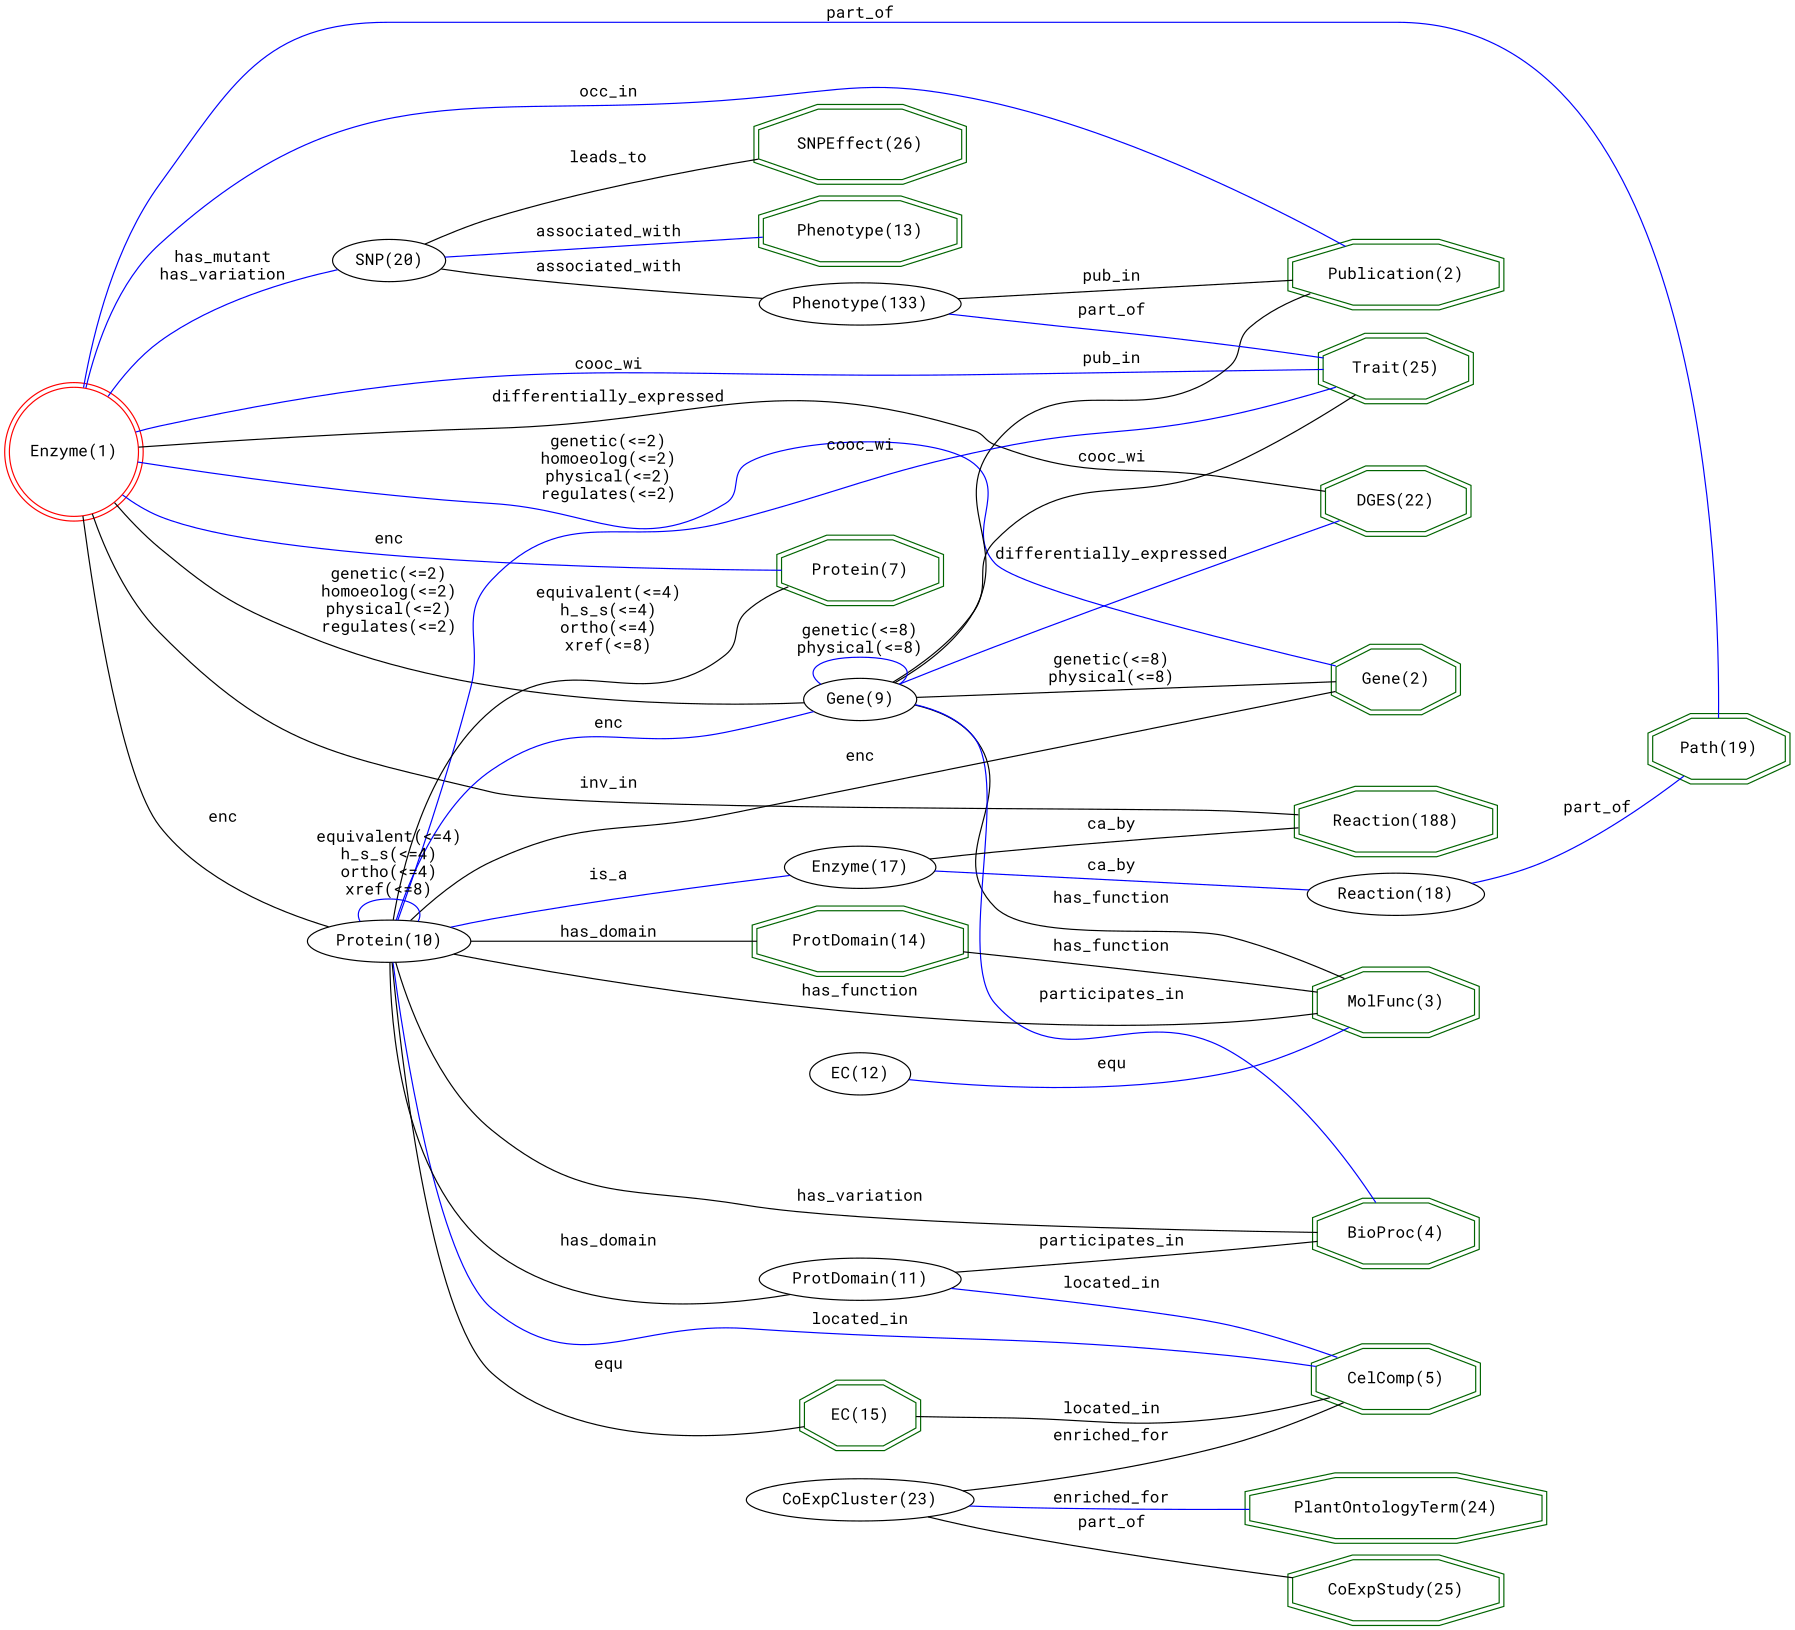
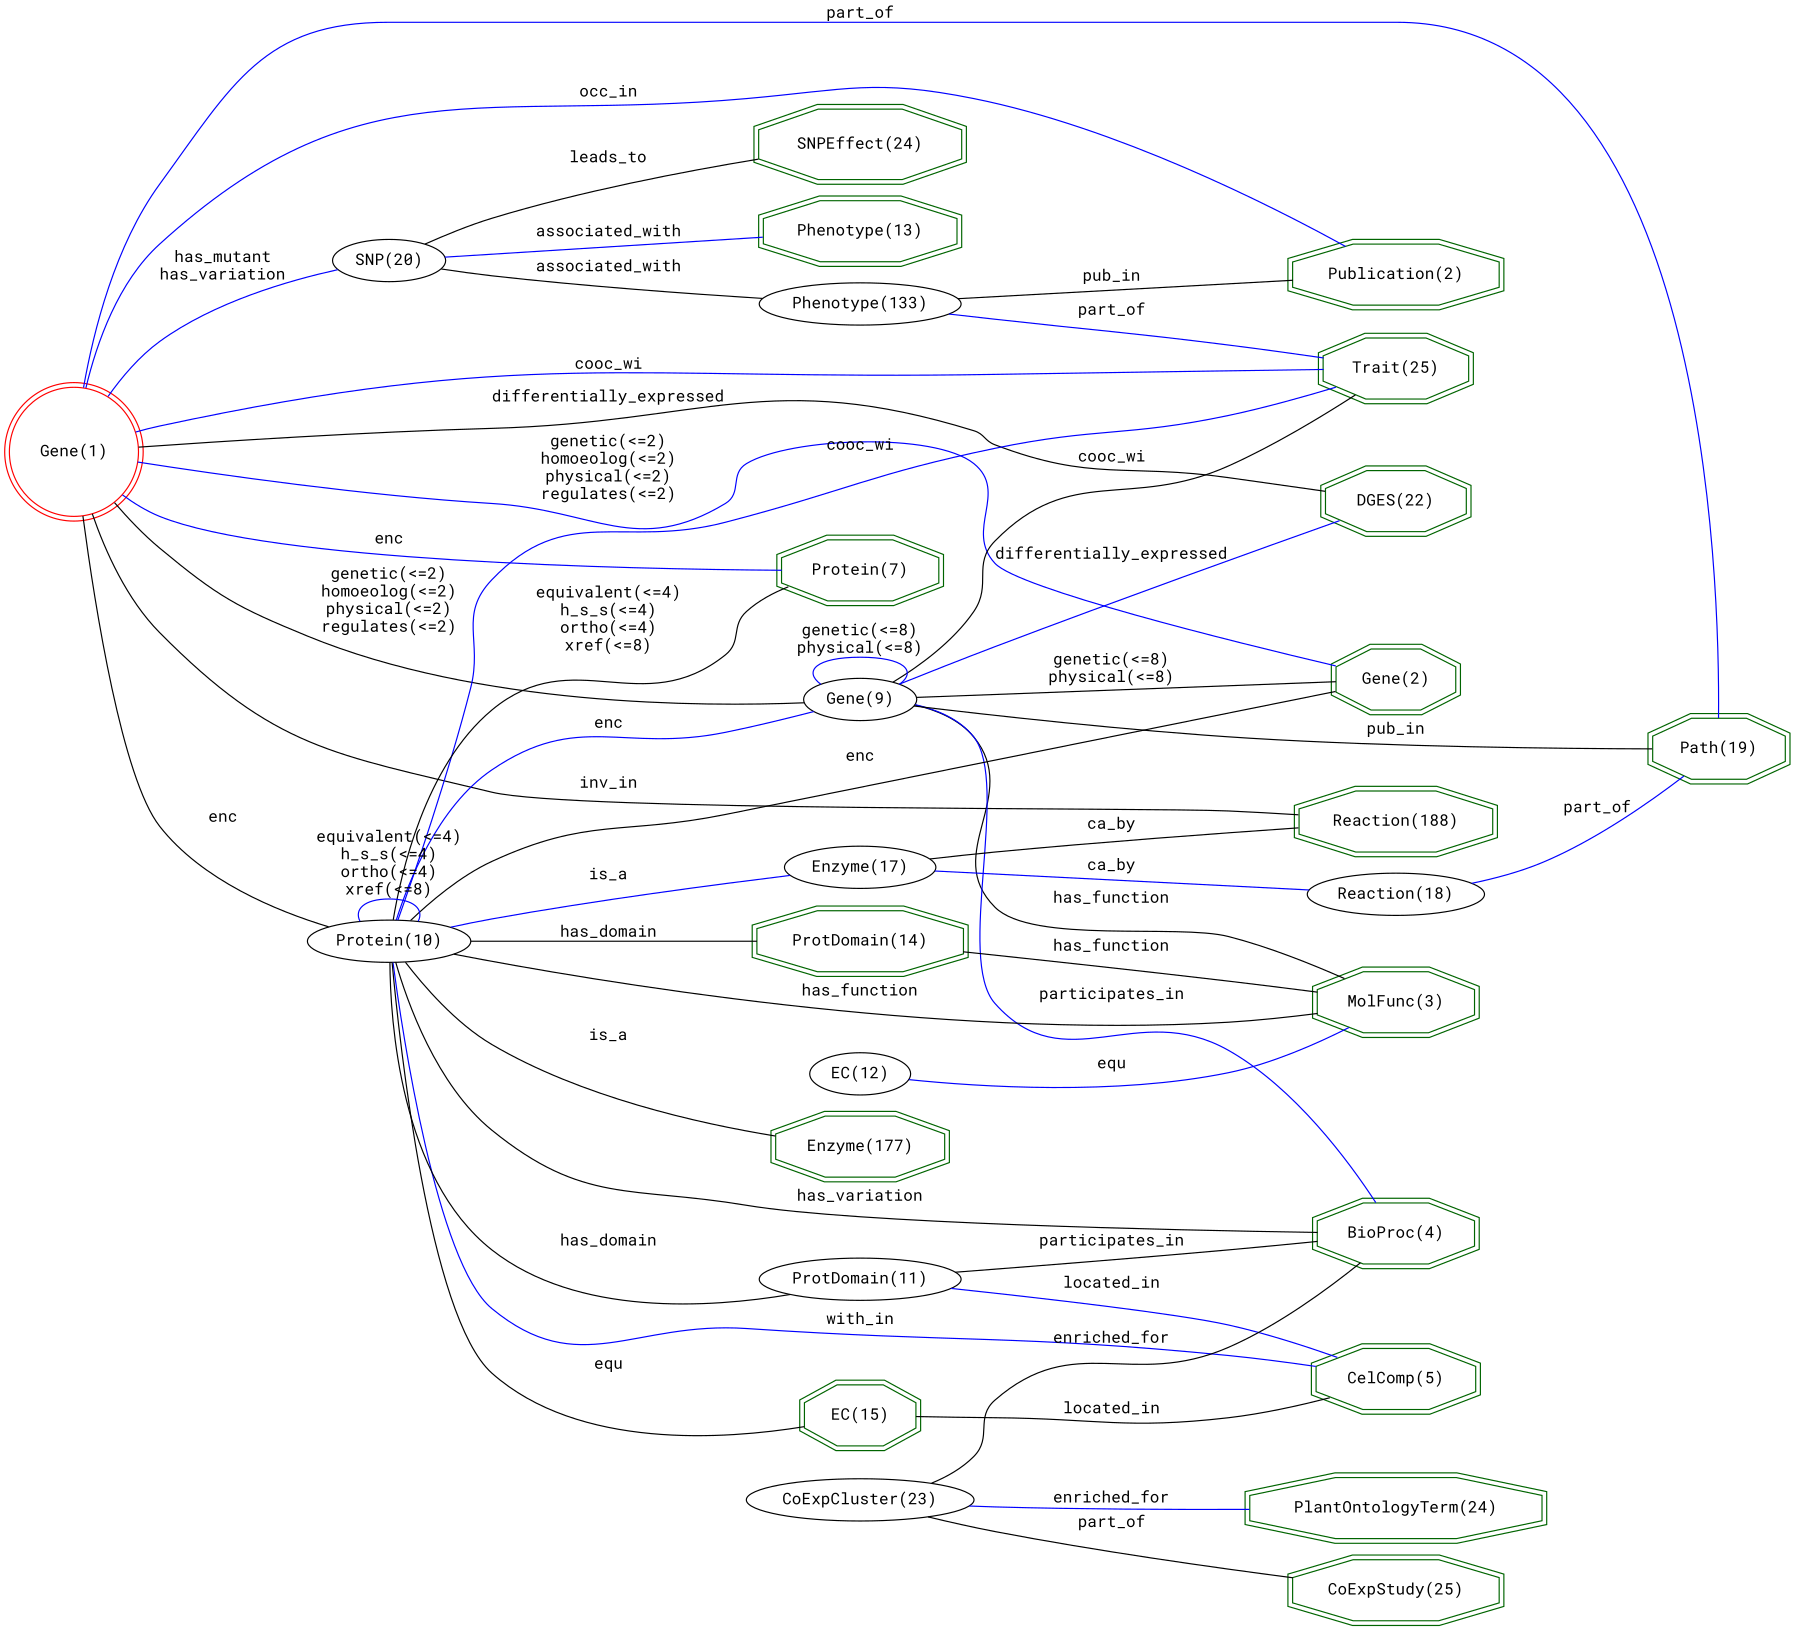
(860, 144) -> (860, 144)
(1028, 416) -> (1282, 740)
(74, 452) -> (74, 452)
none -> (860, 1147)
(860, 1320) -> (860, 1320)
(1157, 1461) -> (1131, 1364)
